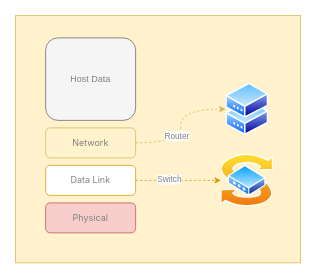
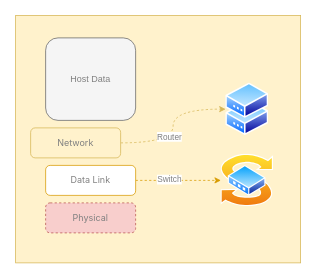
(90, 143) -> (75, 143)
(90, 218) -> (90, 218)
